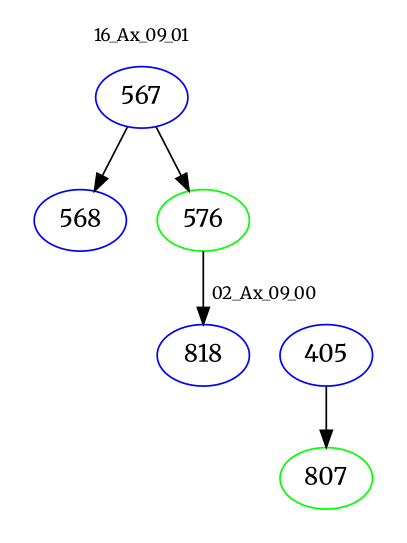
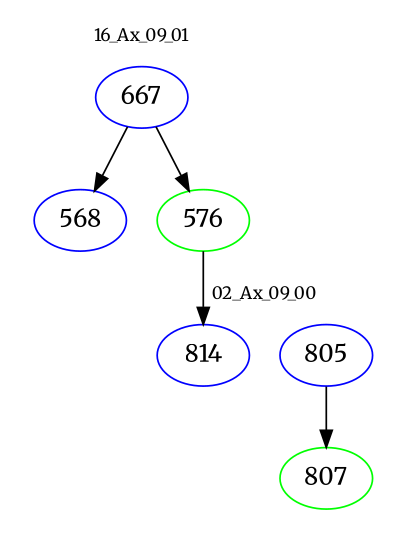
(142, 97) -> (142, 97)
(203, 355) -> (203, 355)
(326, 355) -> (326, 355)
